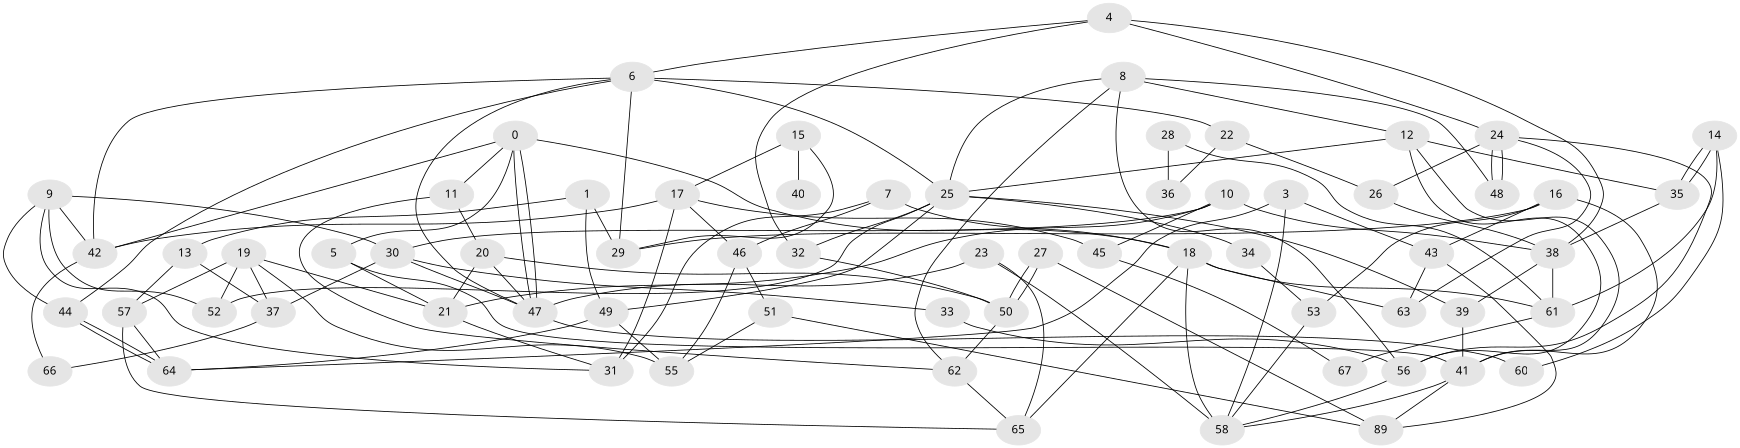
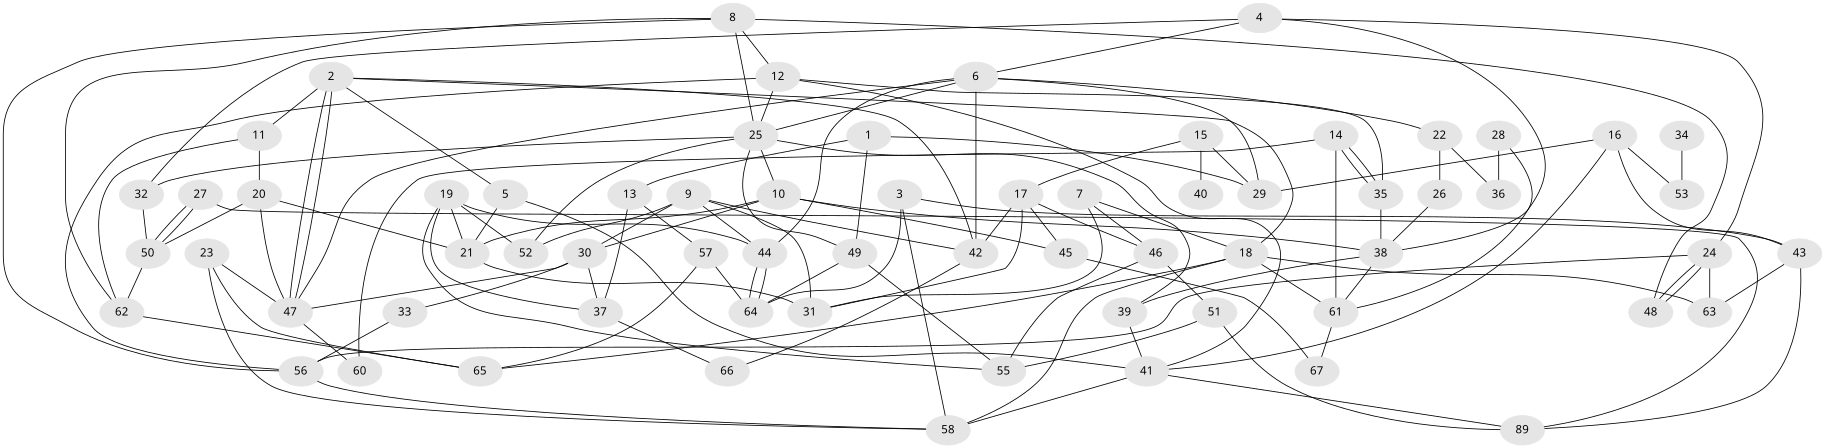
(515, 136) -> (331, 77)
(1437, 165) -> none
(1122, 216) -> (767, 165)
(184, 283) -> (649, 225)
(1272, 367) -> none
